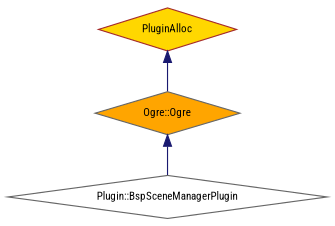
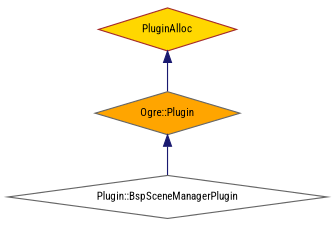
(168, 113) -> (168, 113)
